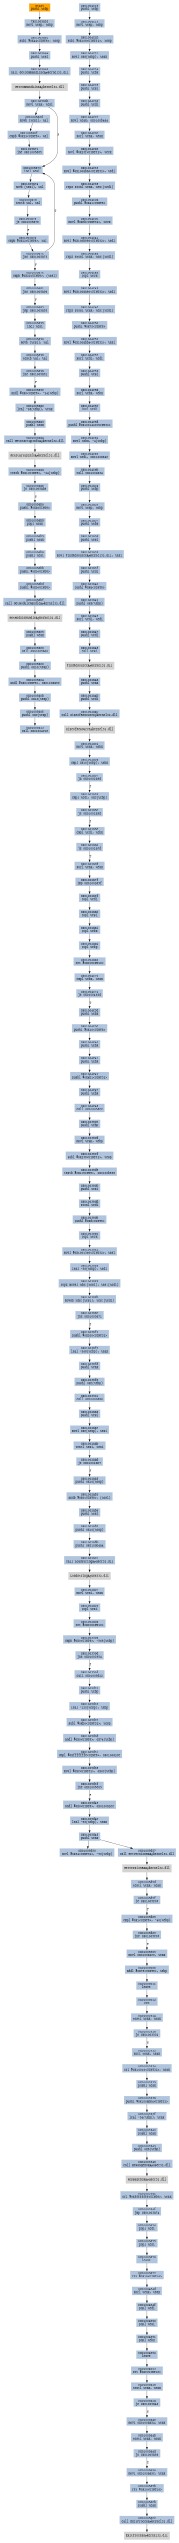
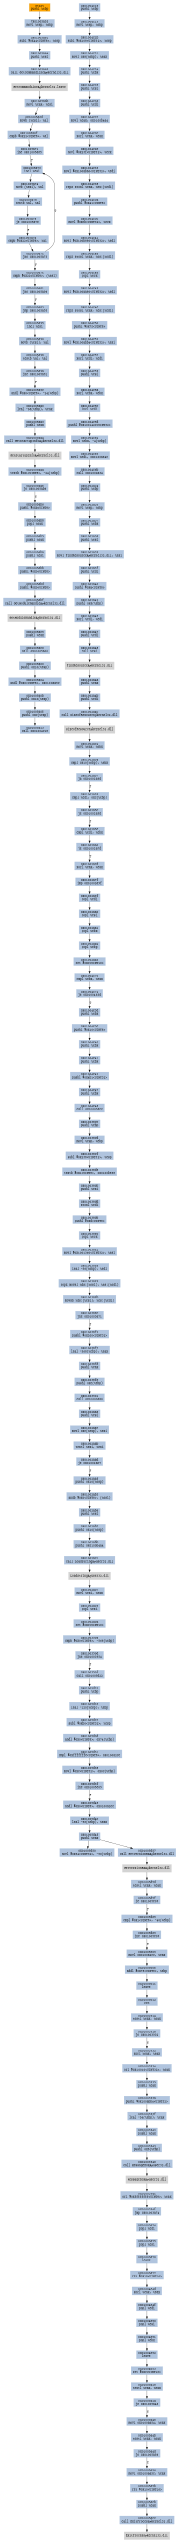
(40, 87) -> (40, 87)
(57, 138) -> (31, 159)
